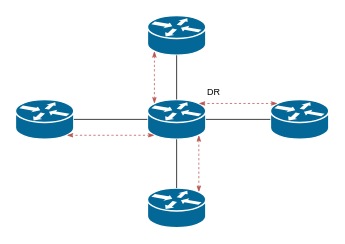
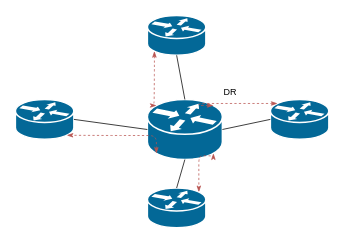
(177, 119) -> (185, 129)
